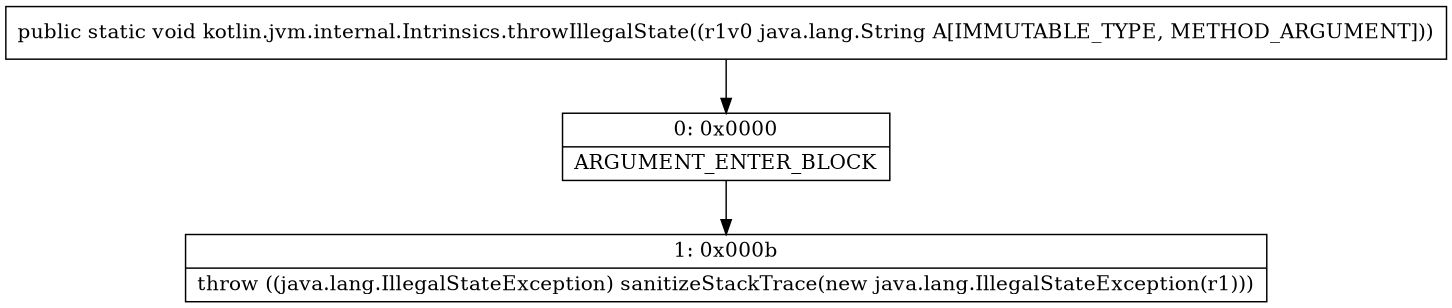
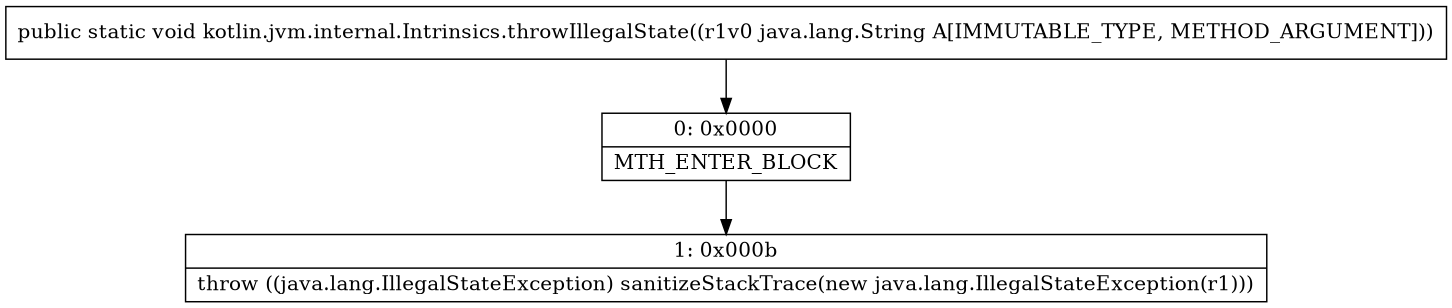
(726, 163) -> (726, 163)
